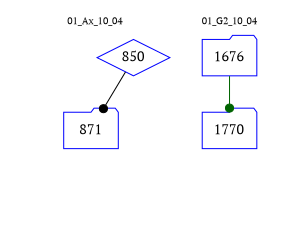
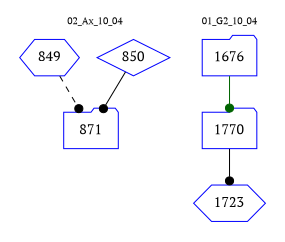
(95, 22) -> (95, 22)
none -> (50, 58)
none -> (230, 203)
